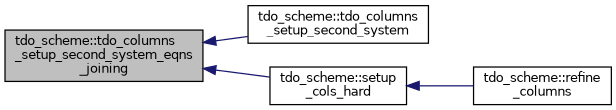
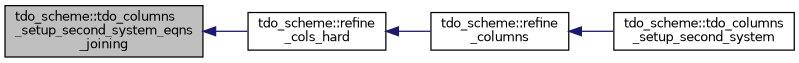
(232, 39) -> (598, 31)
(338, 86) -> (317, 31)
